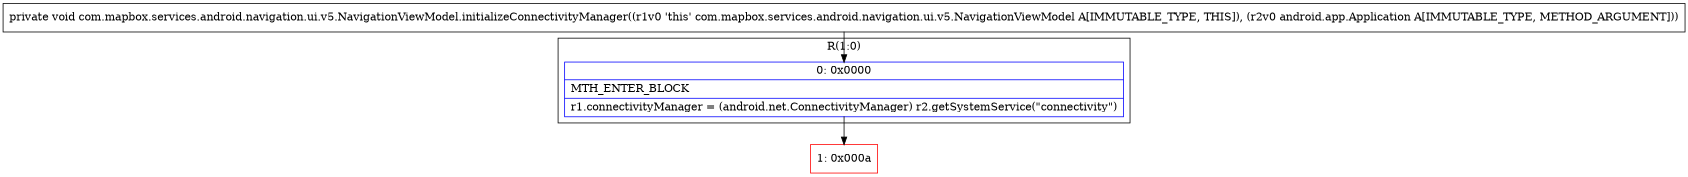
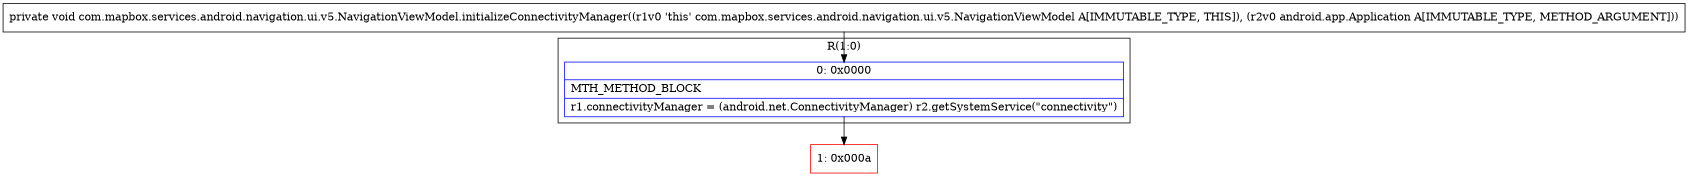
(630, 89) -> (636, 89)
